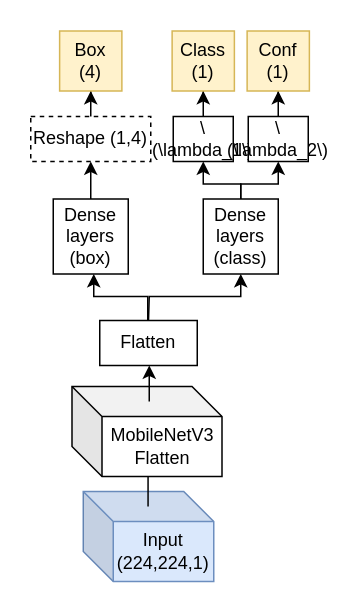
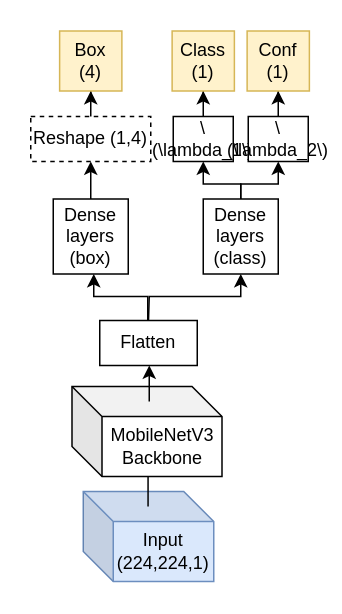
(163, 446) -> (163, 446)
